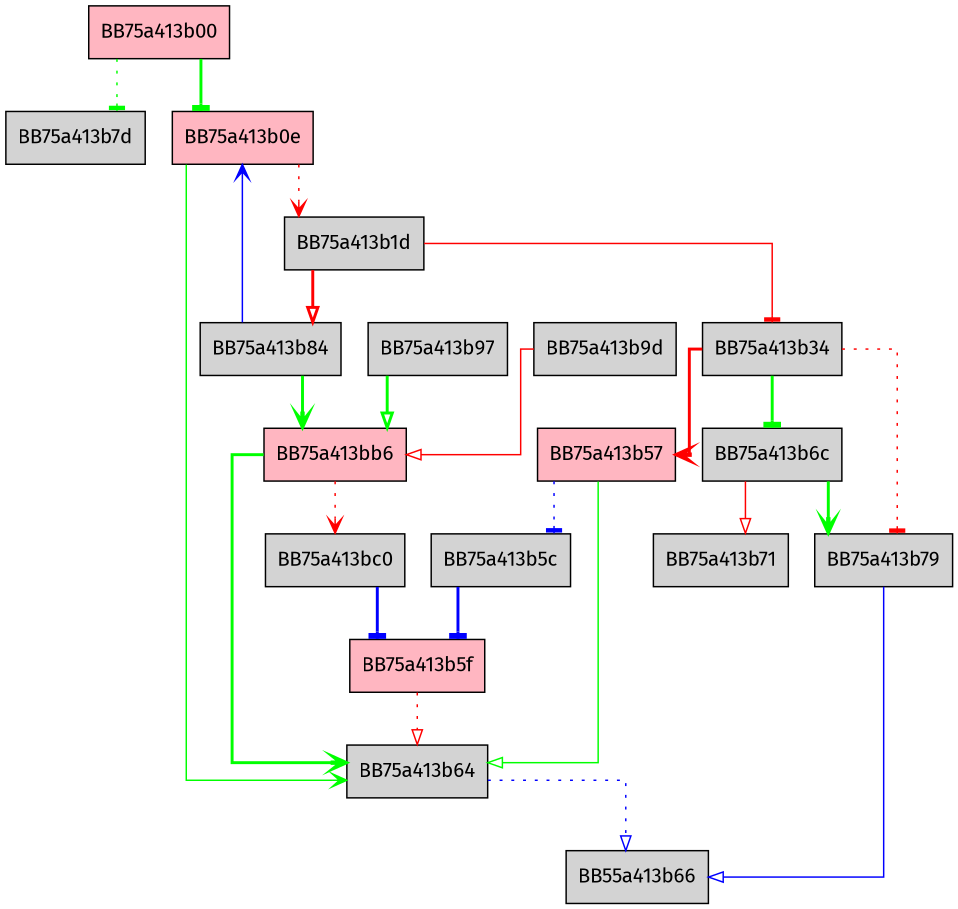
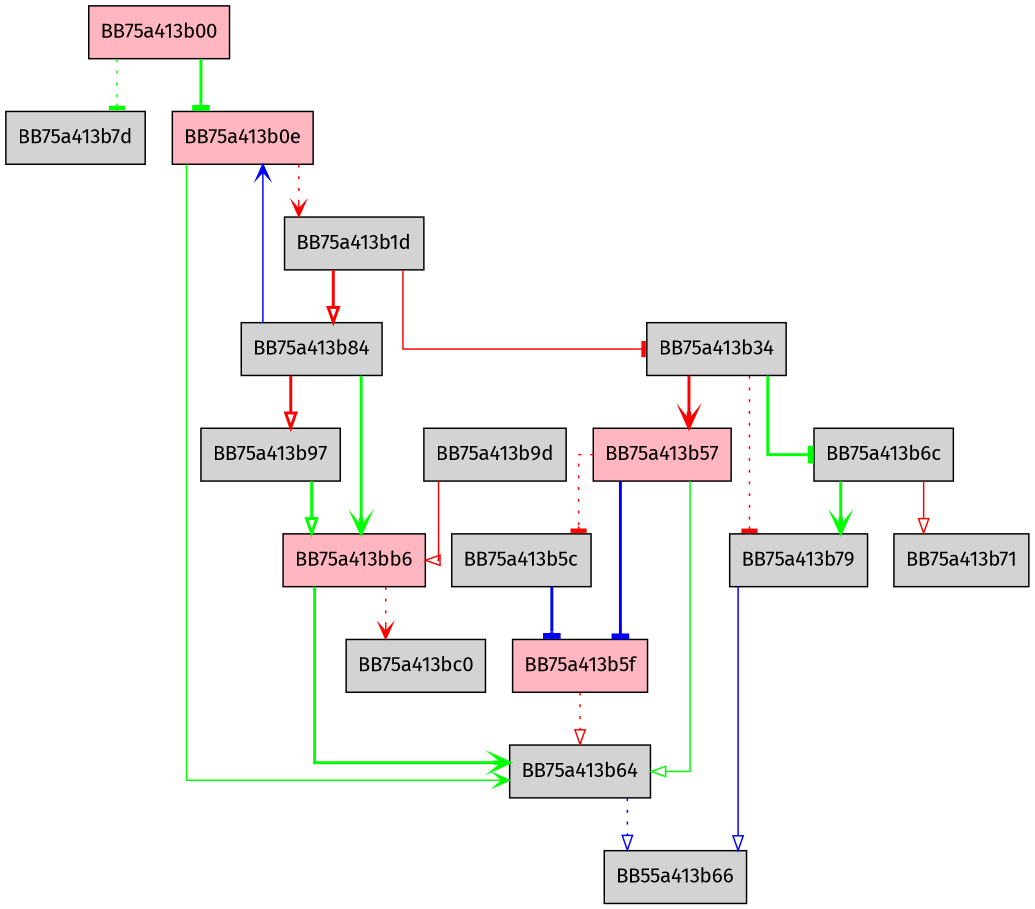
none -> (291, 394)
(554, 504) -> (579, 483)
(377, 609) -> (620, 557)
